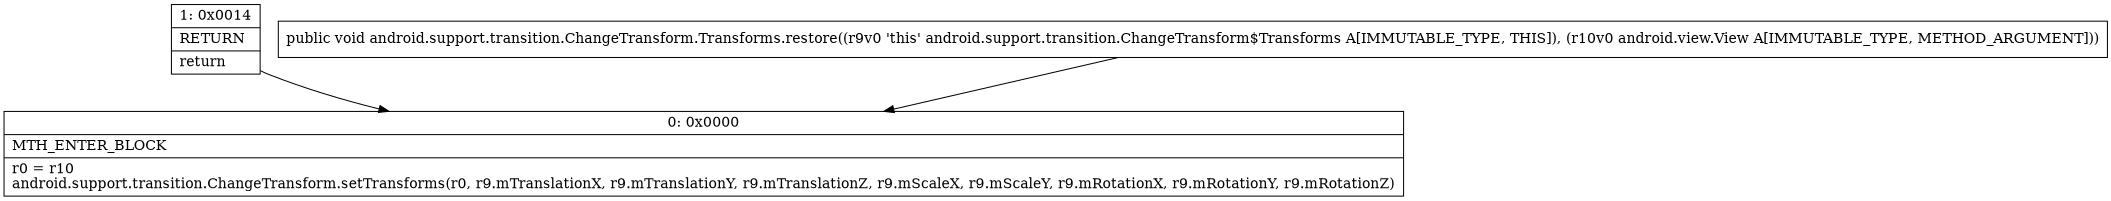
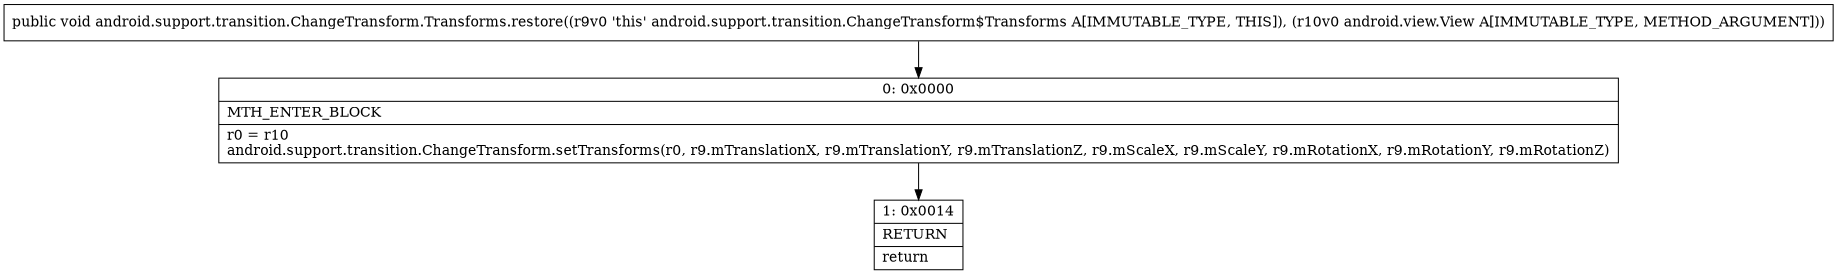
(319, 92) -> (919, 176)
